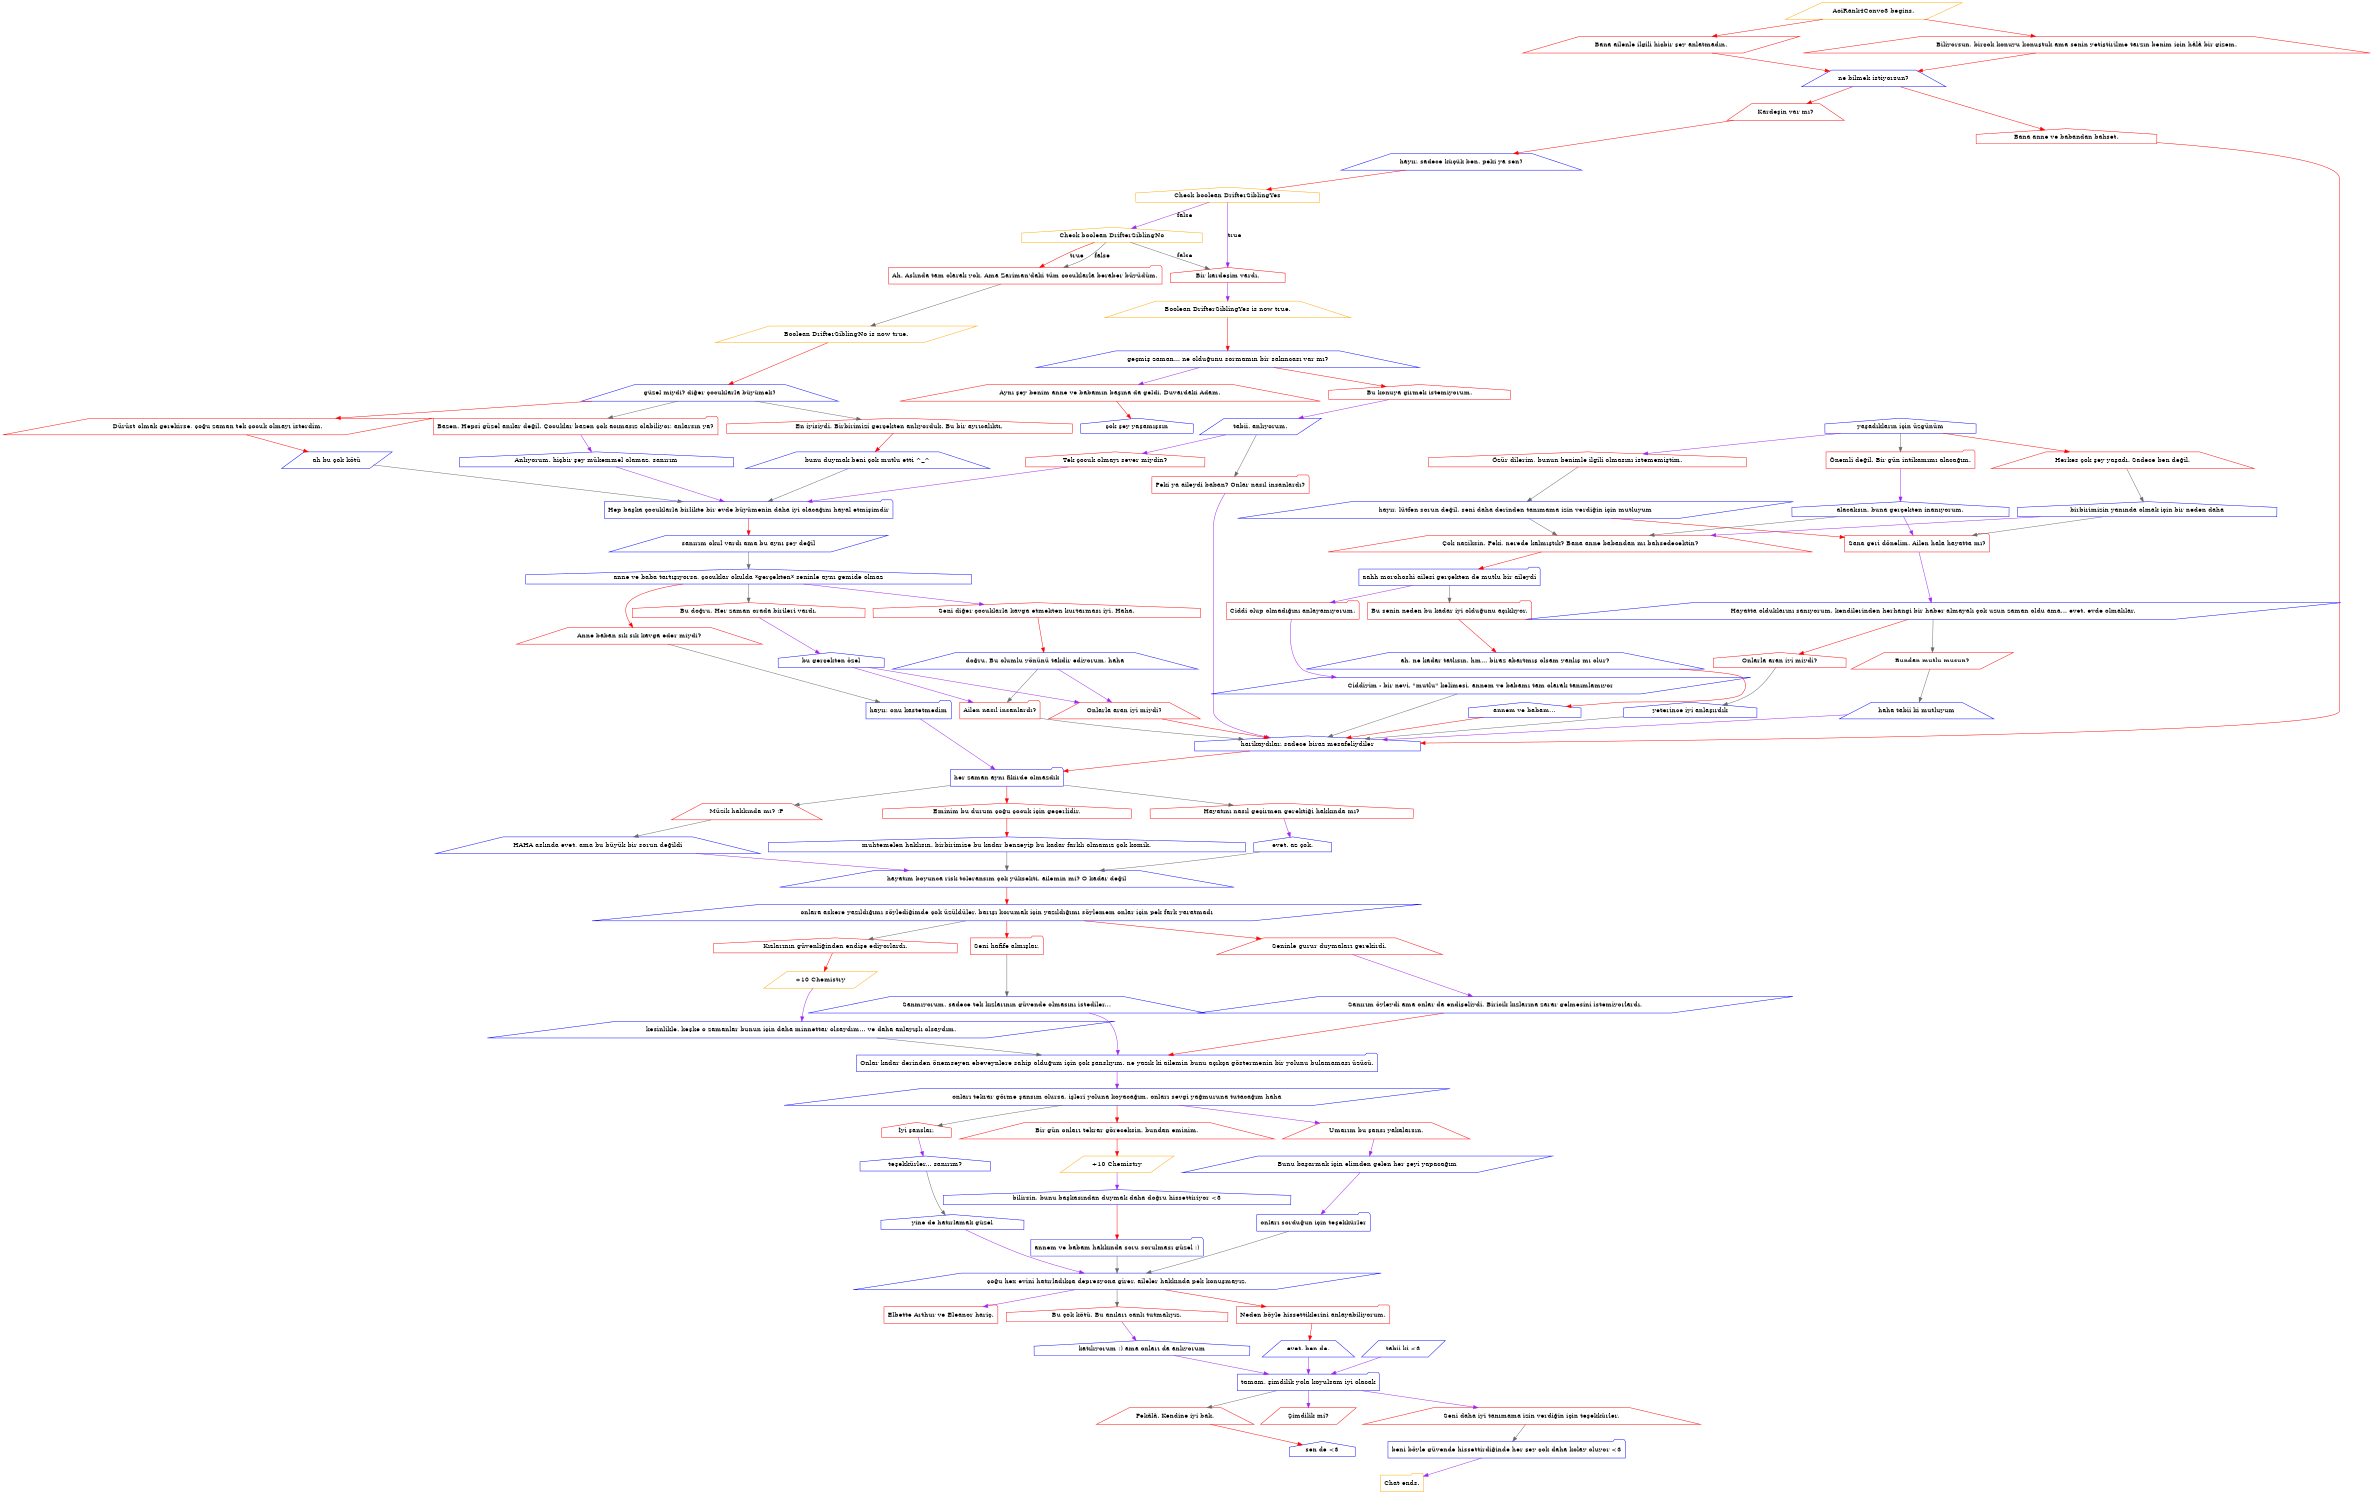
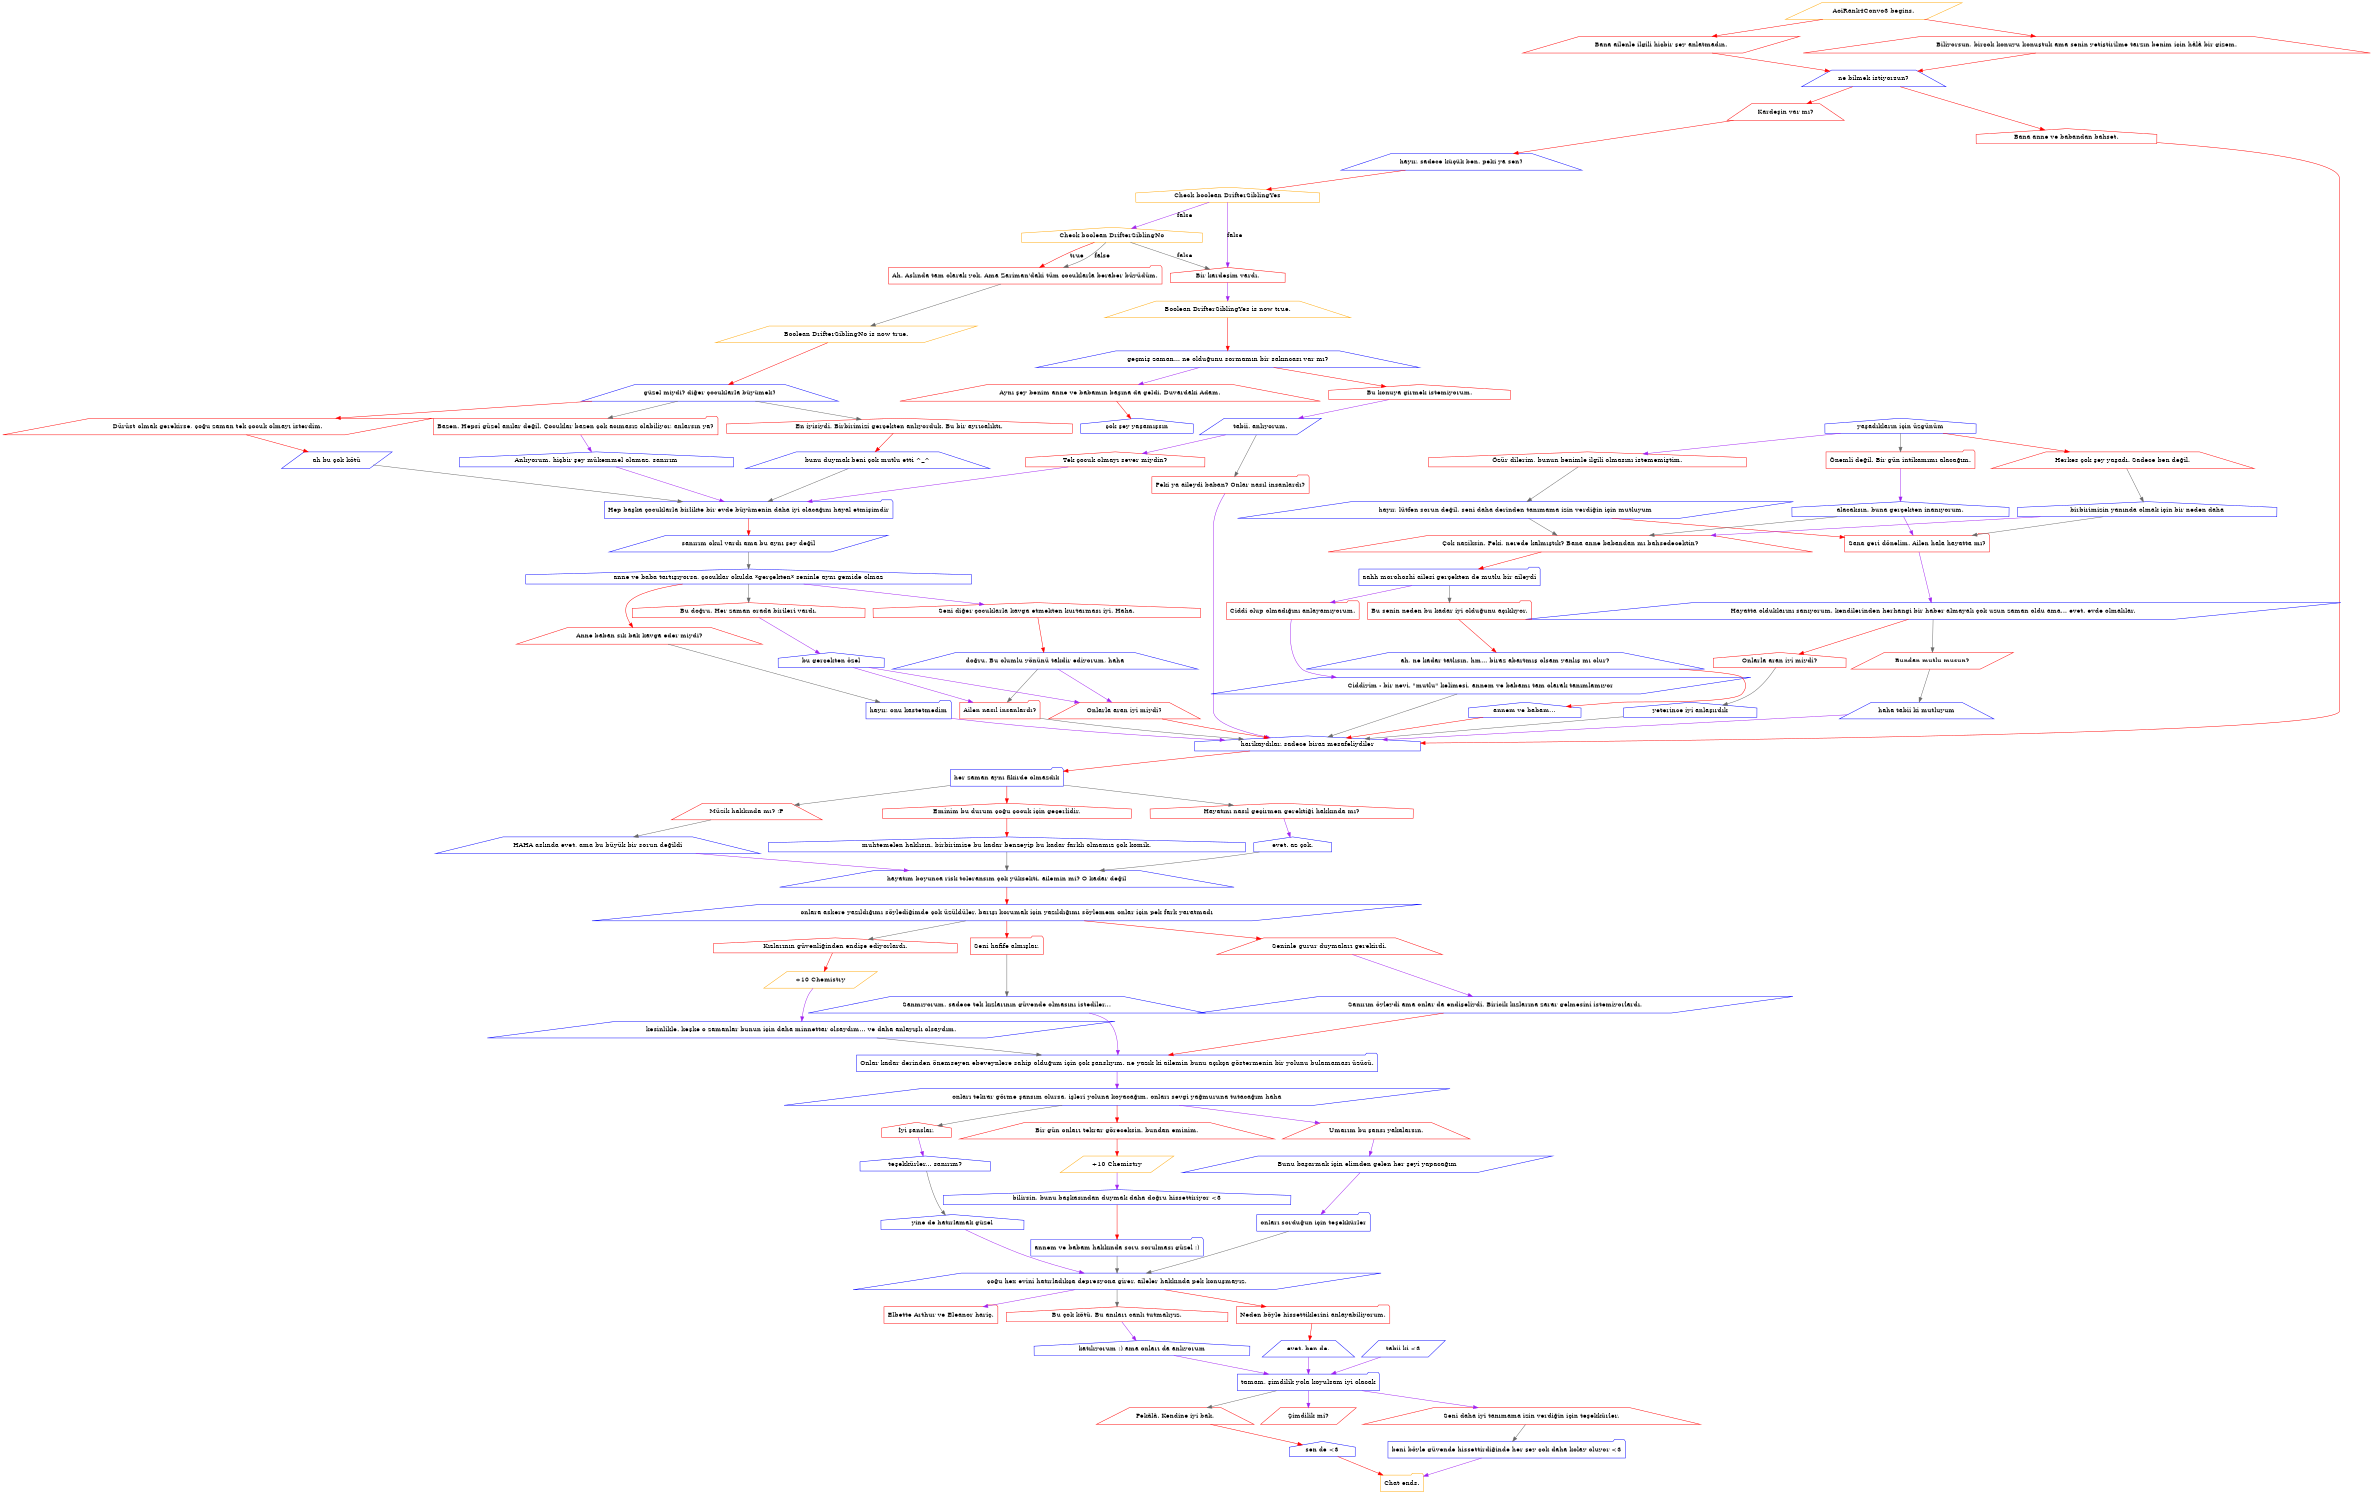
(1235, 236) -> (1235, 236)
(639, 636) -> (639, 636)
(956, 743) -> (1085, 731)
none -> (1358, 1465)
